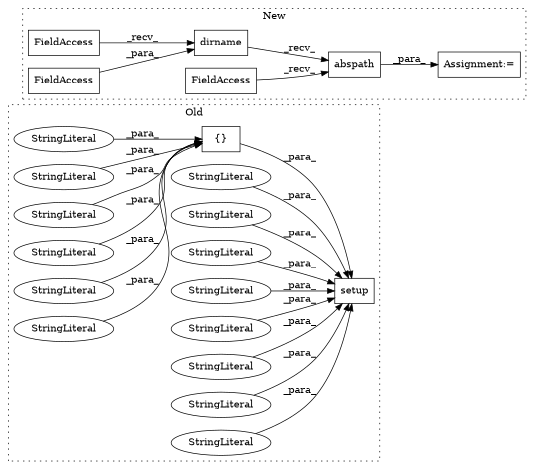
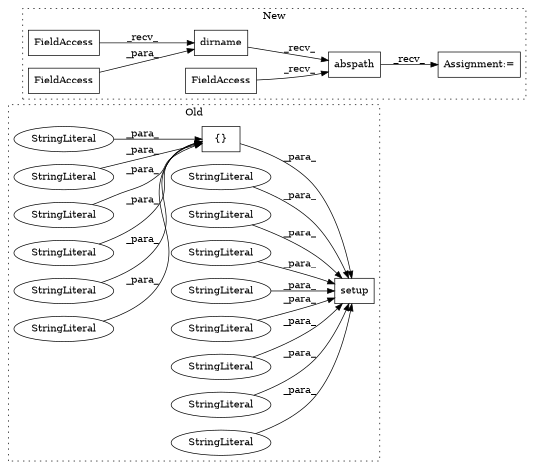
(409, 59) -> (409, 59)
